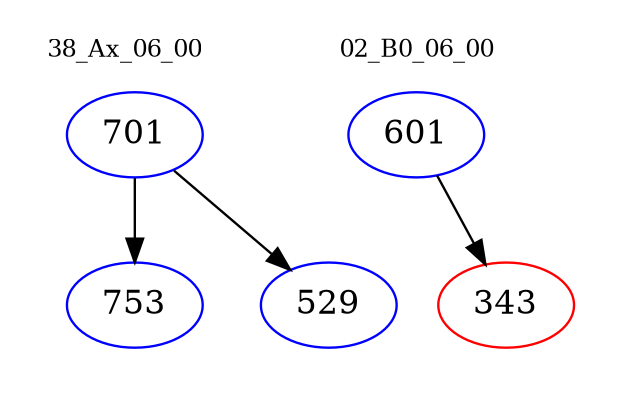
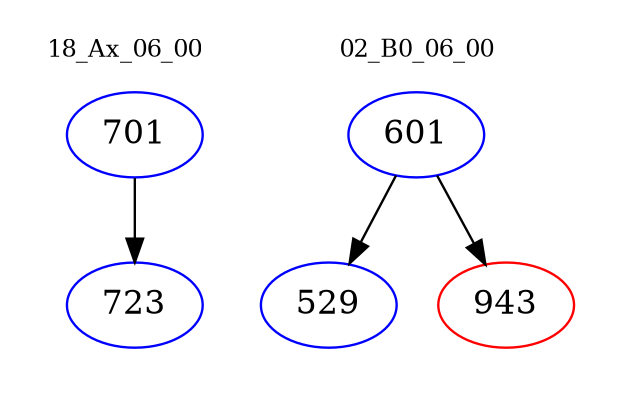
(125, 51) -> (125, 51)
(206, 198) -> (378, 209)
(135, 305) -> (135, 305)
(506, 305) -> (506, 305)
